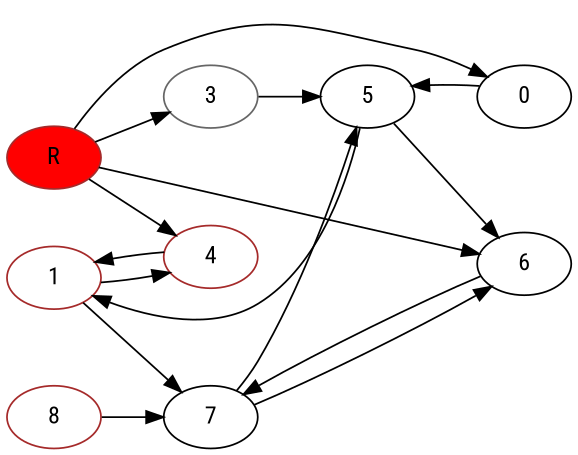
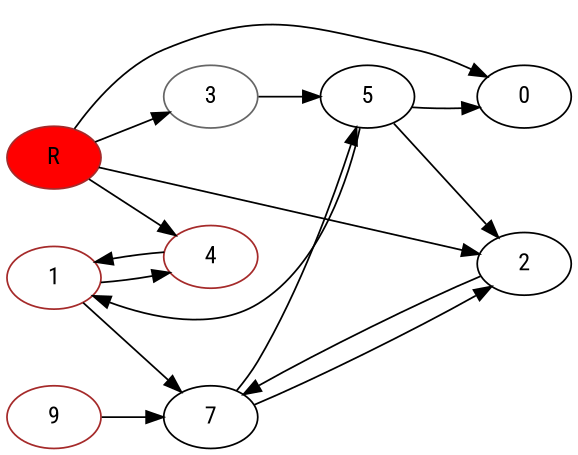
(454, 85) -> (437, 108)
(524, 264) -> (524, 264)
(54, 417) -> (54, 417)
